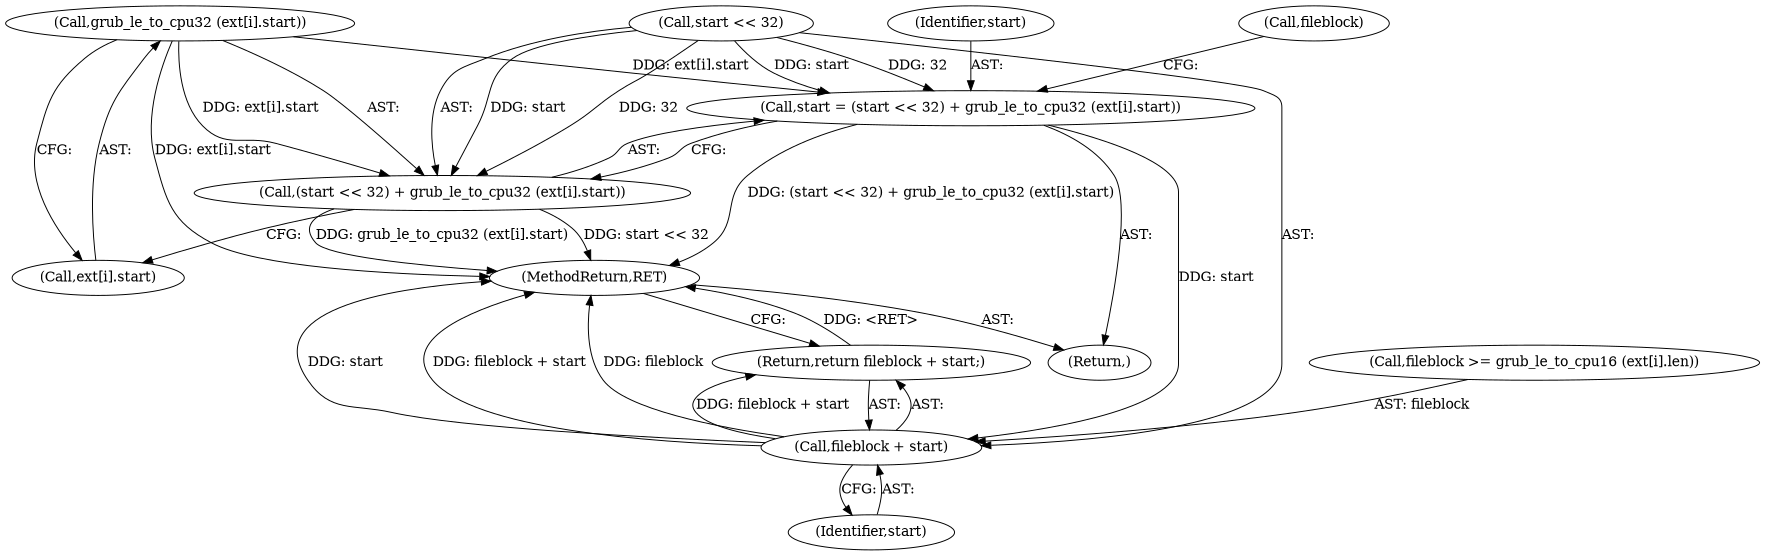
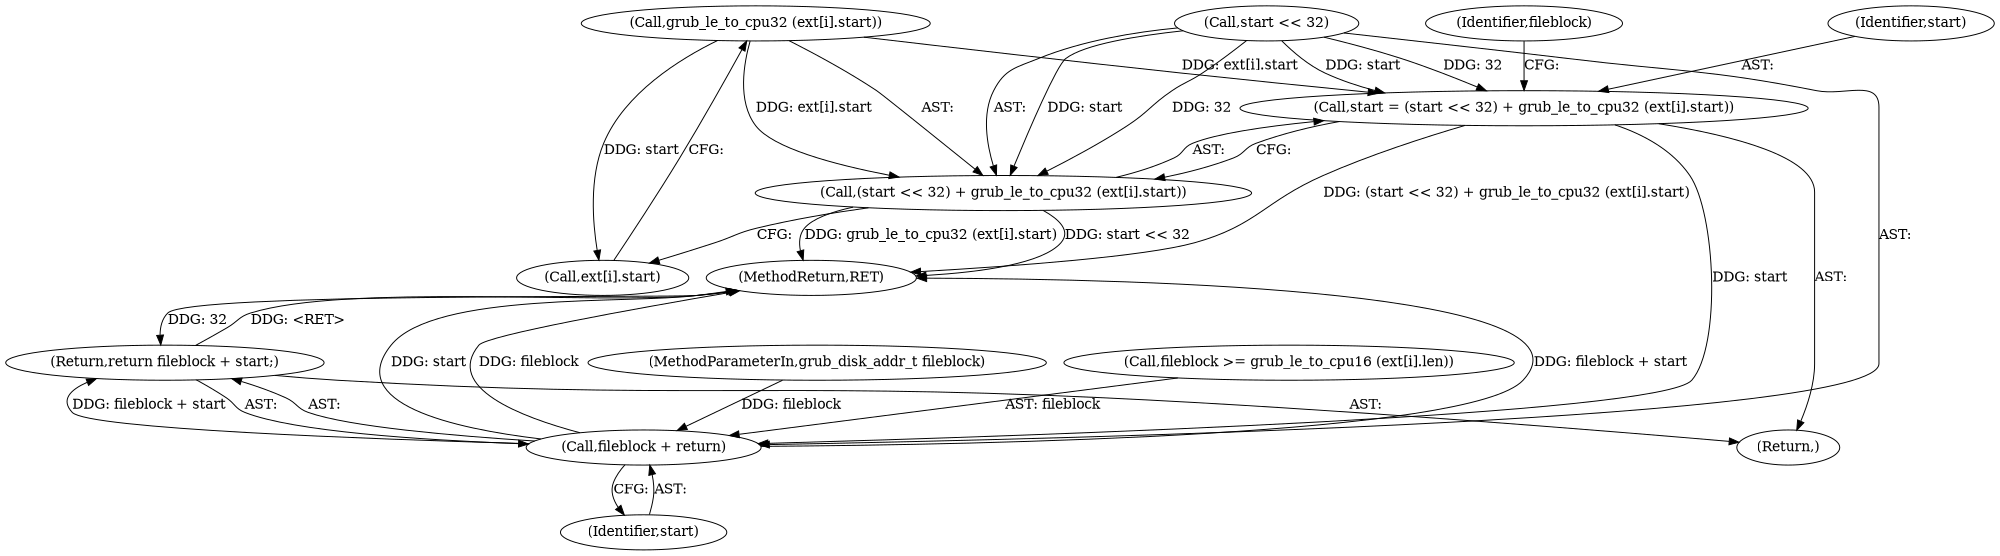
(1314, 23) -> (1524, 23)
(57, 151) -> (642, 151)
(118, 151) -> (708, 151)
(232, 251) -> none
(875, 305) -> (1002, 394)
(770, 320) -> (198, 320)
none -> (817, 363)
(871, 448) -> (644, 448)
